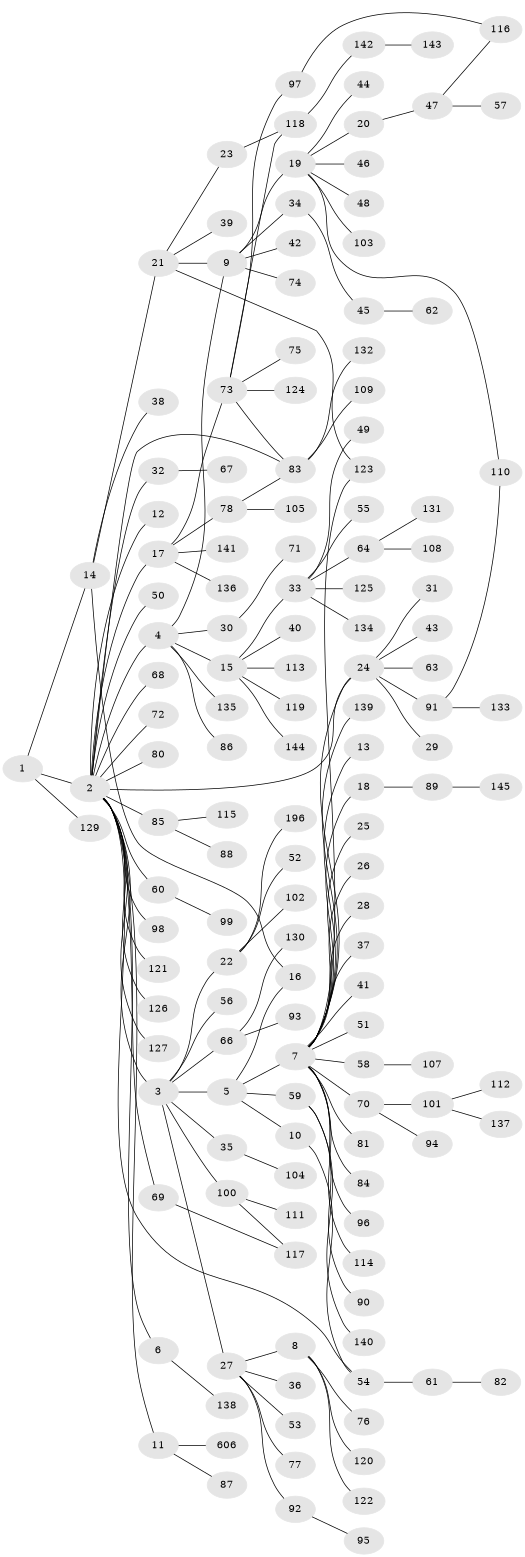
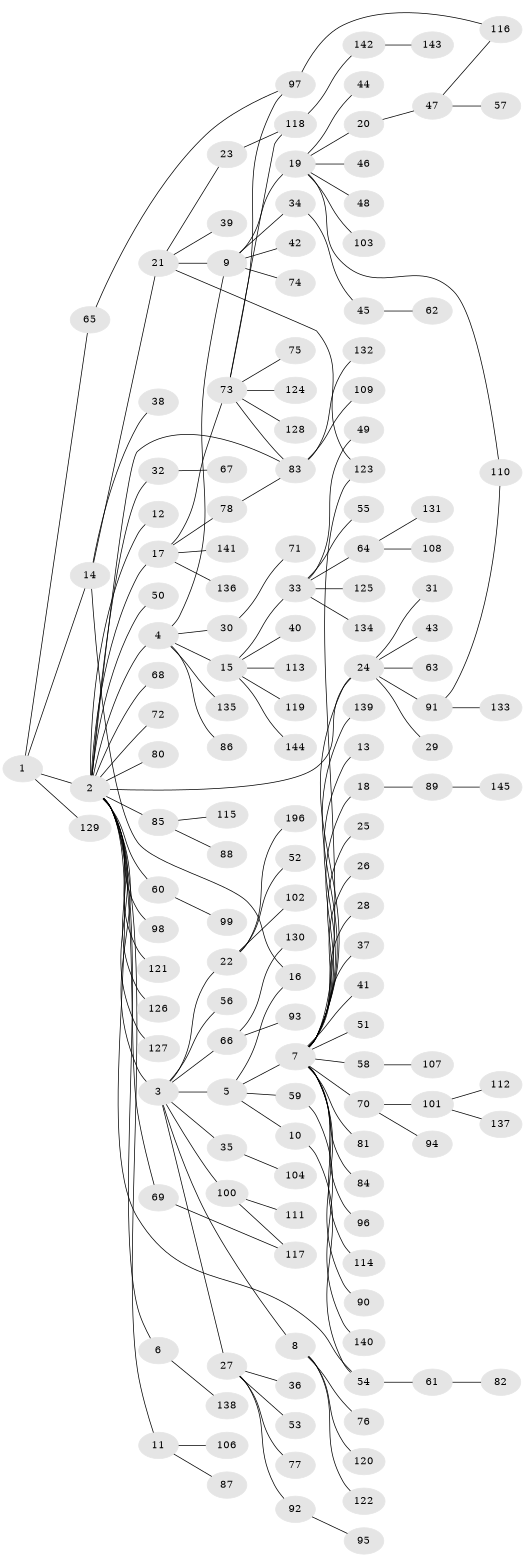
none -> (90, 320)
none -> (295, 430)
(295, 509) -> none
(330, 1200) -> (330, 1180)
(261, 1356) -> (213, 1226)
(227, 1445) -> (227, 1445)
